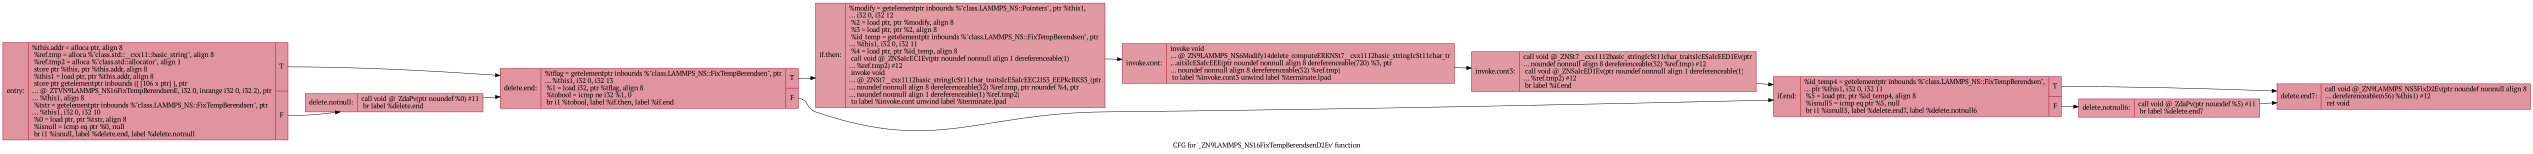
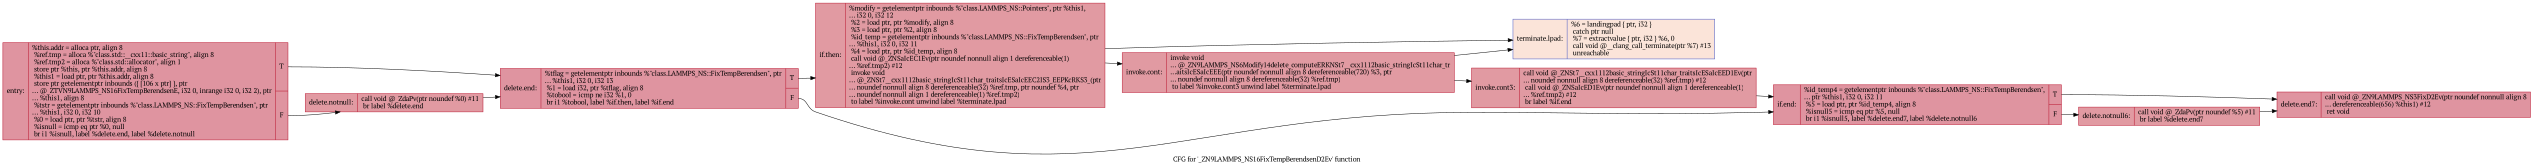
none -> (1614, 39)
